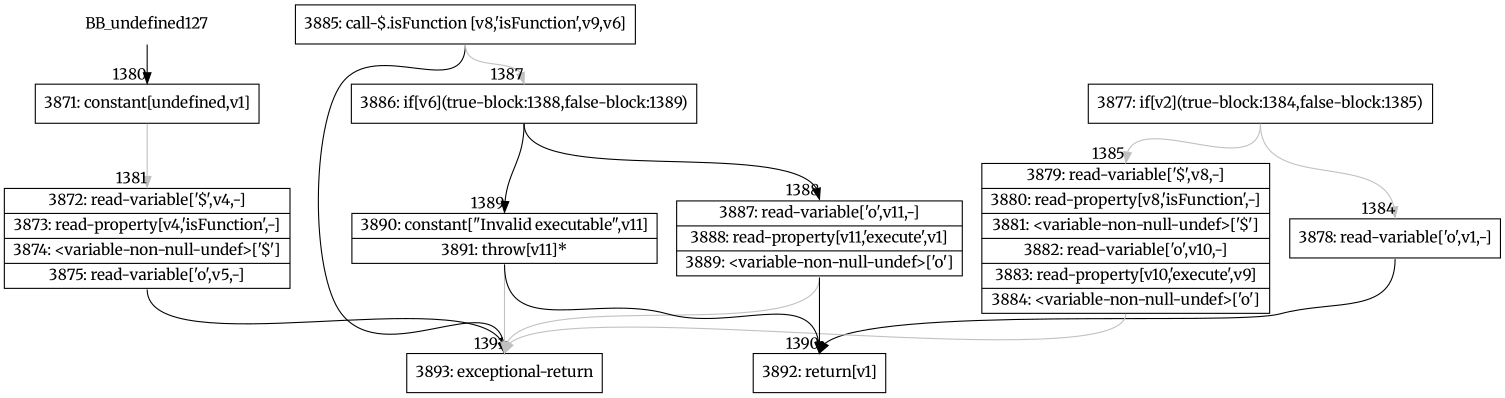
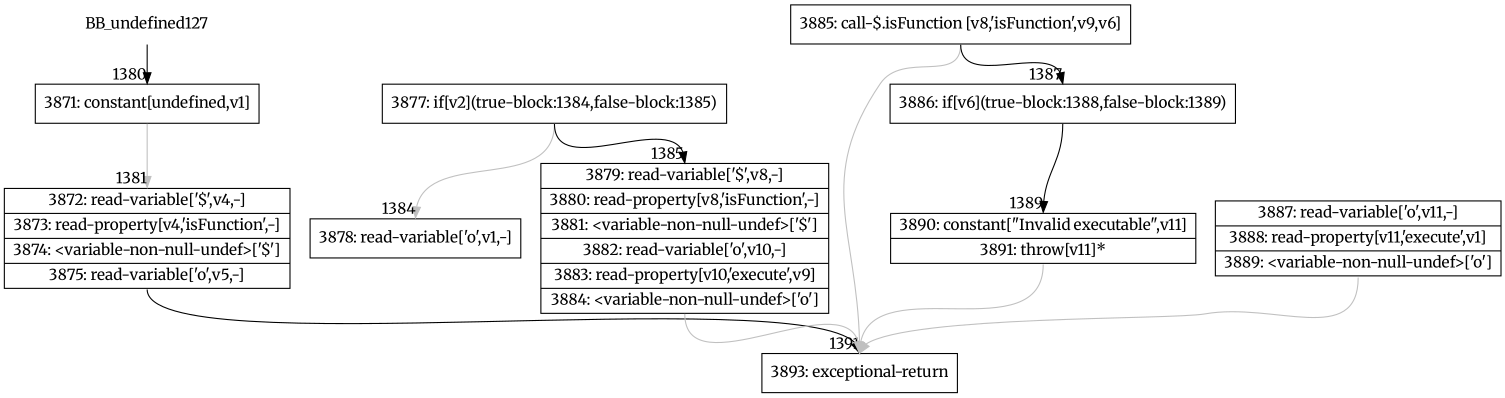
(489, 63) -> (1006, 65)
(1199, 144) -> (614, 144)
(666, 161) -> none
(319, 215) -> (847, 161)
(819, 373) -> none
